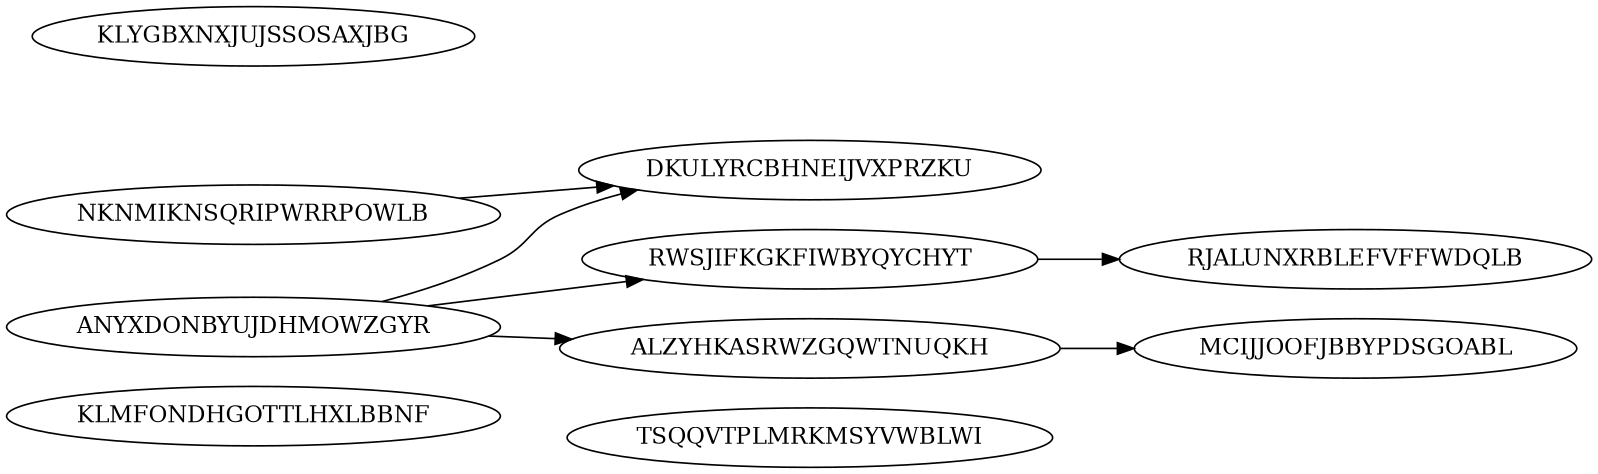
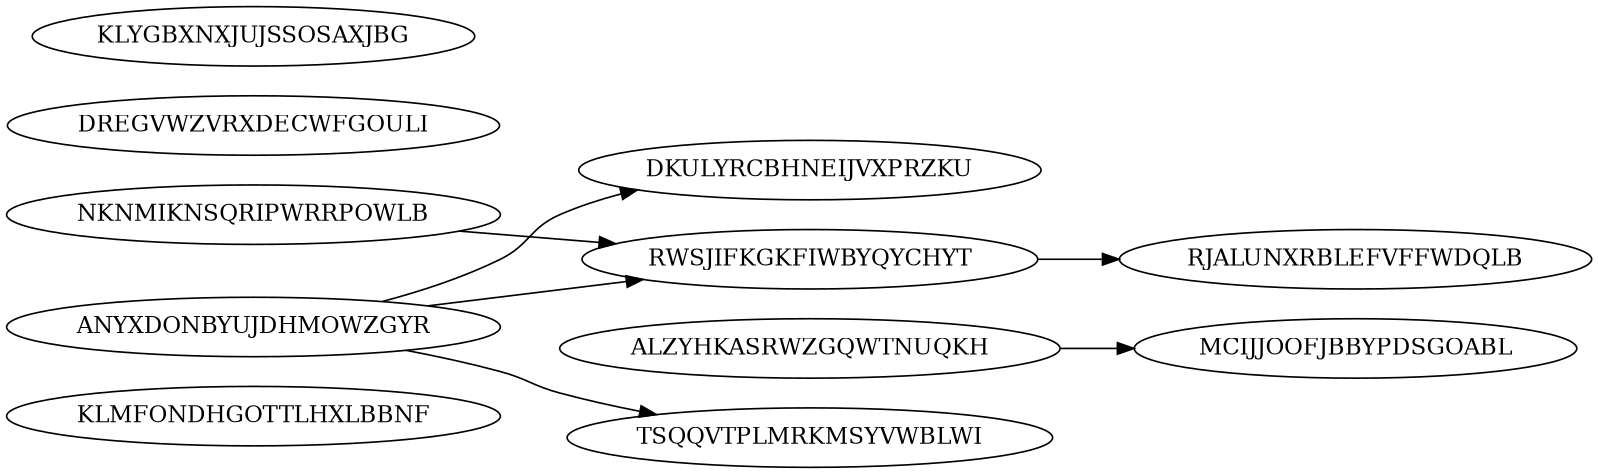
none -> (253, 126)
(528, 193) -> (515, 236)
(522, 337) -> (523, 379)
